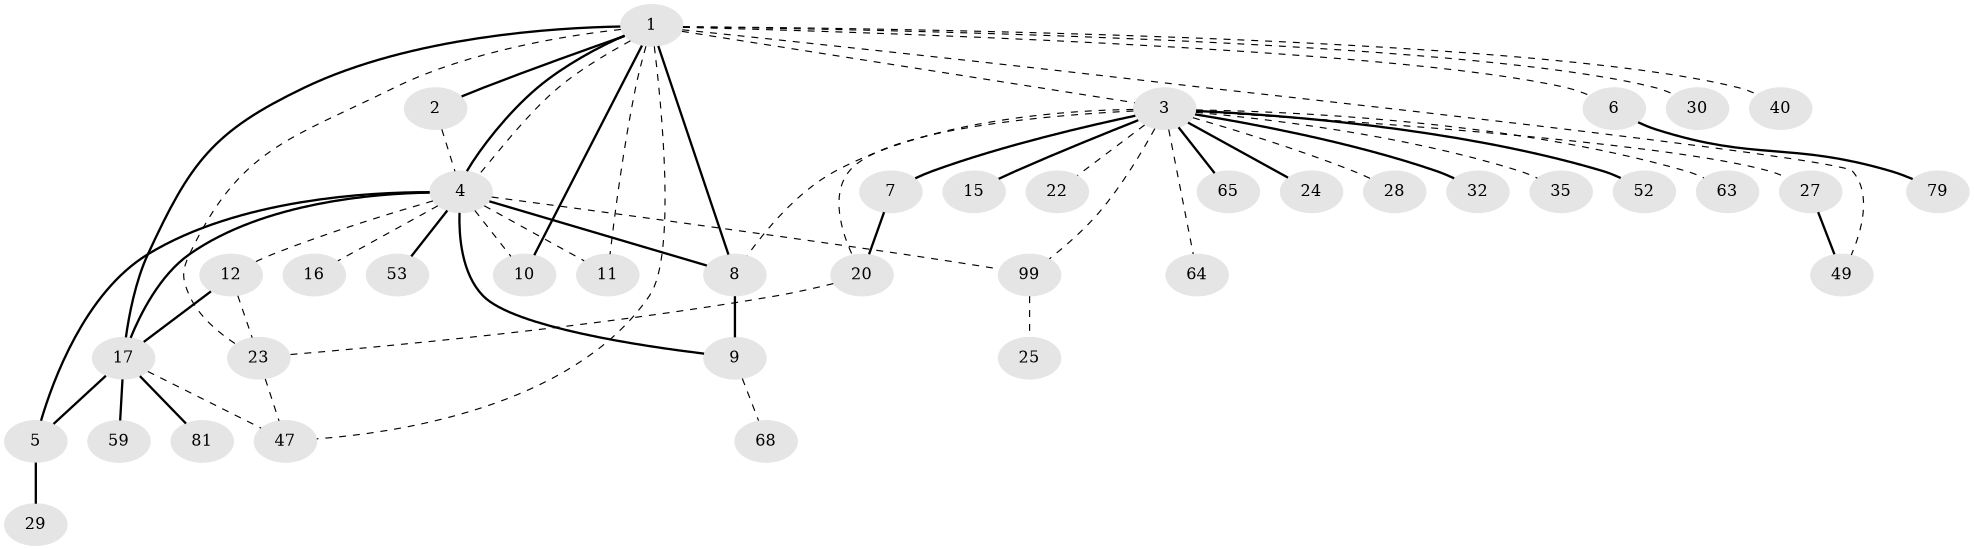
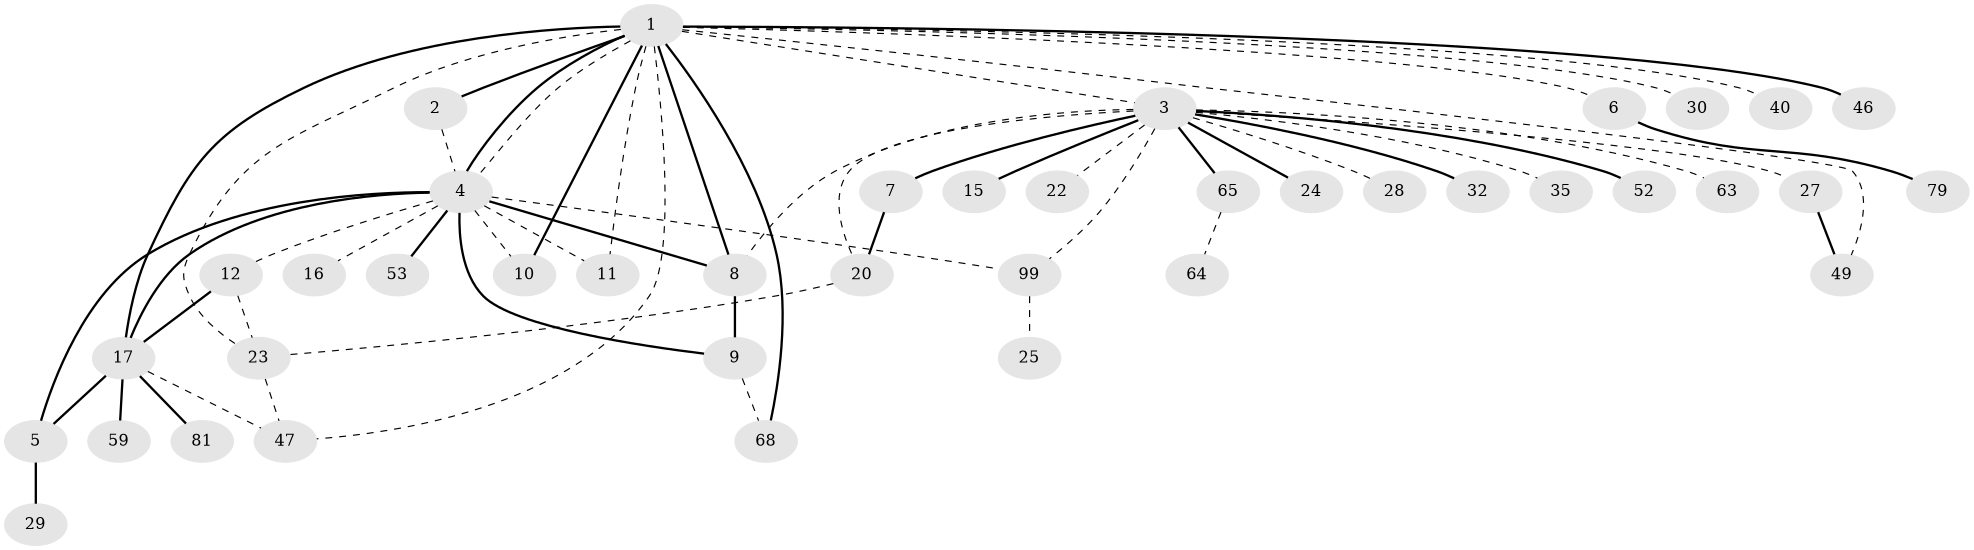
none -> (1864, 109)
(1181, 192) -> (1213, 233)
none -> (766, 220)
